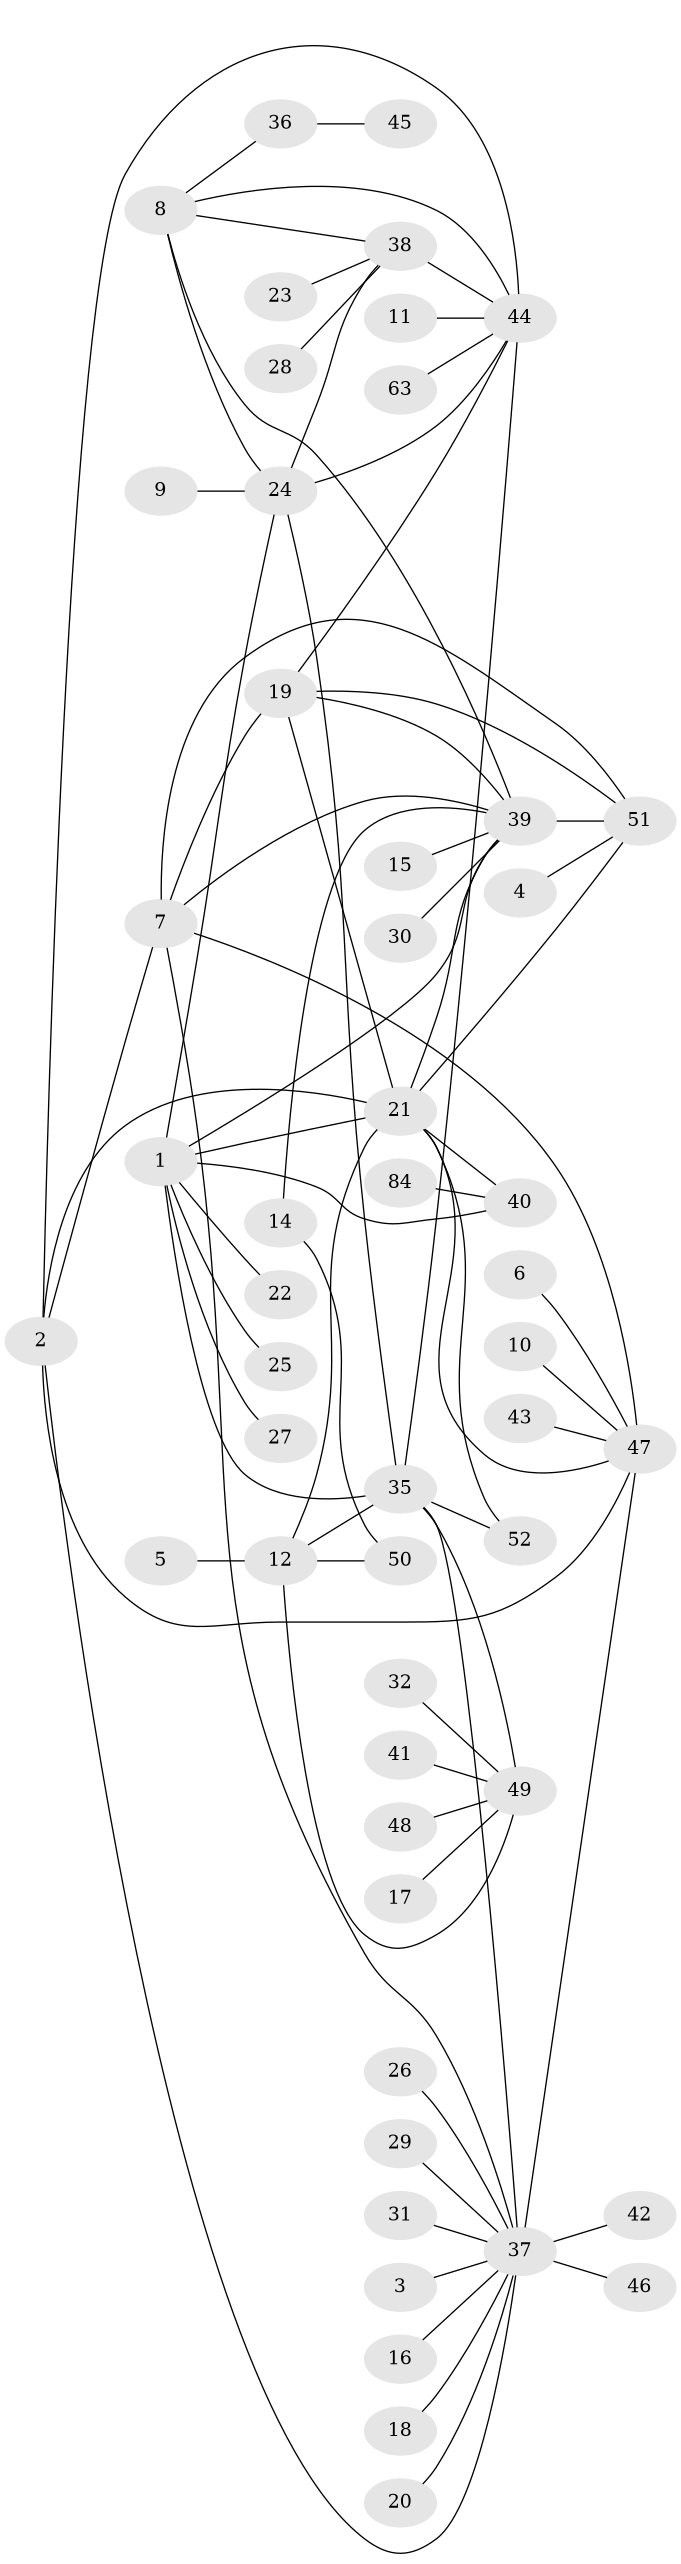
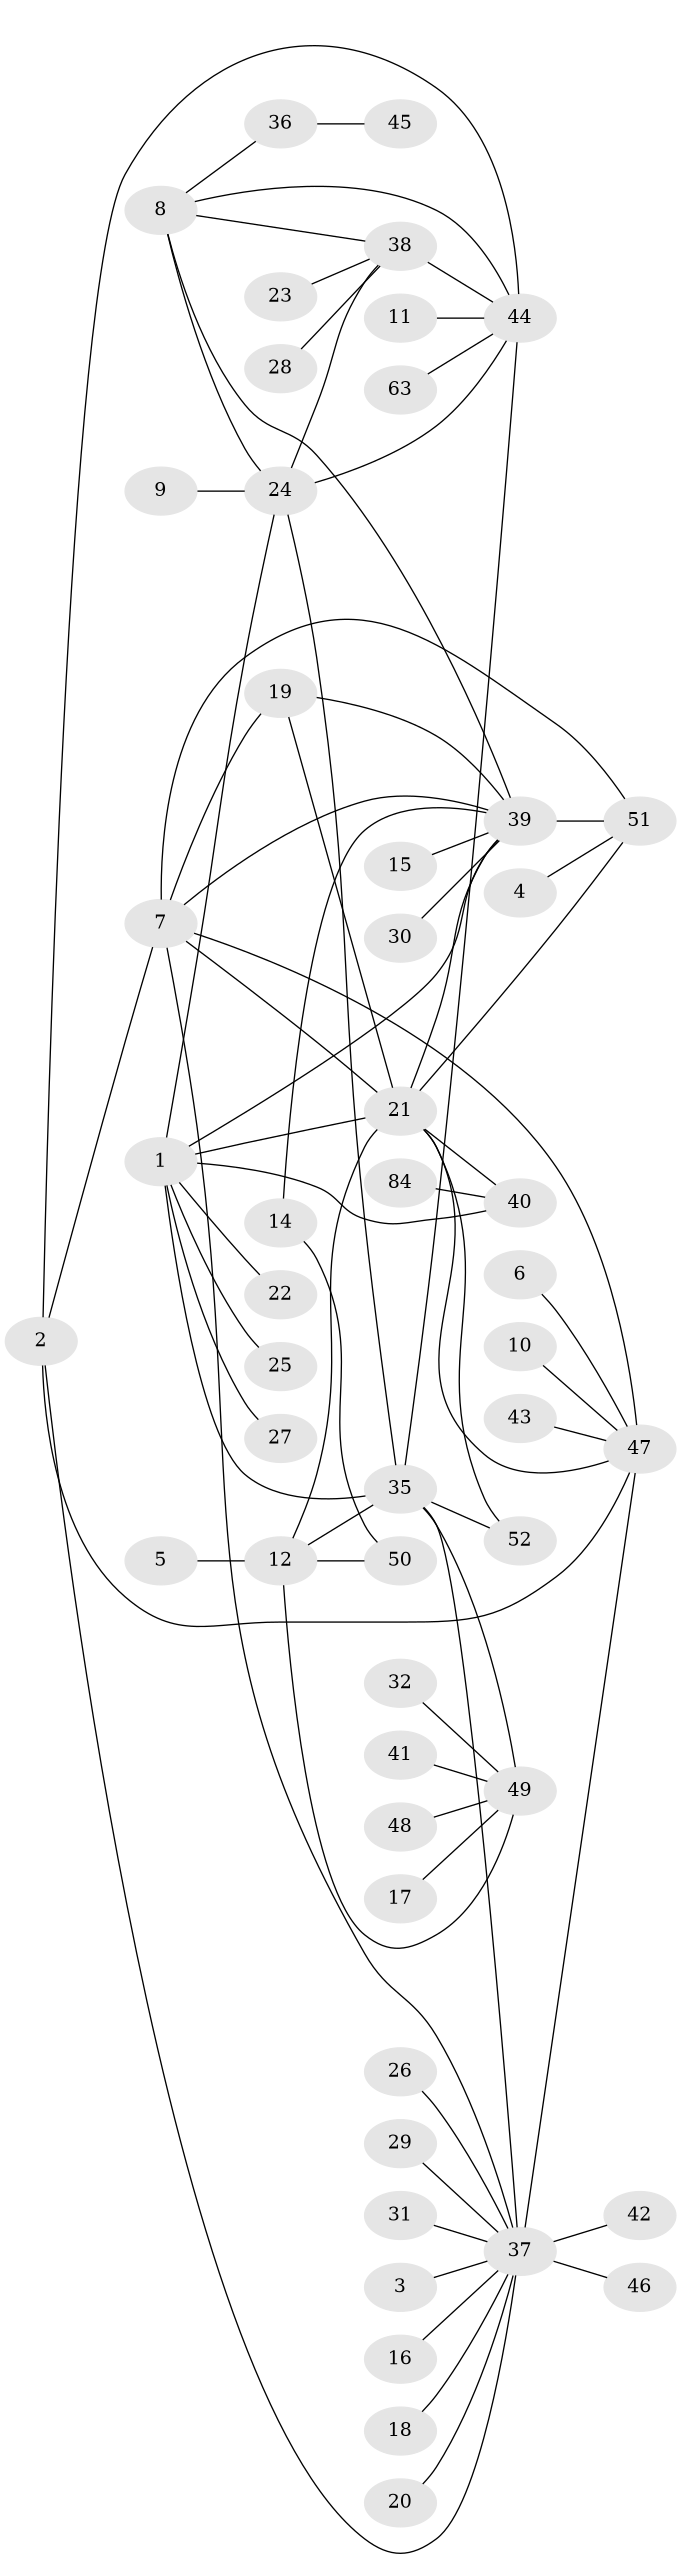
(411, 511) -> none
(461, 713) -> none
(141, 1117) -> (283, 1015)
